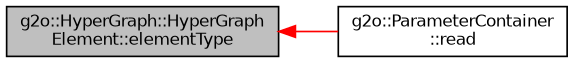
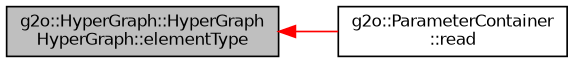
(143, 32) -> (143, 32)
